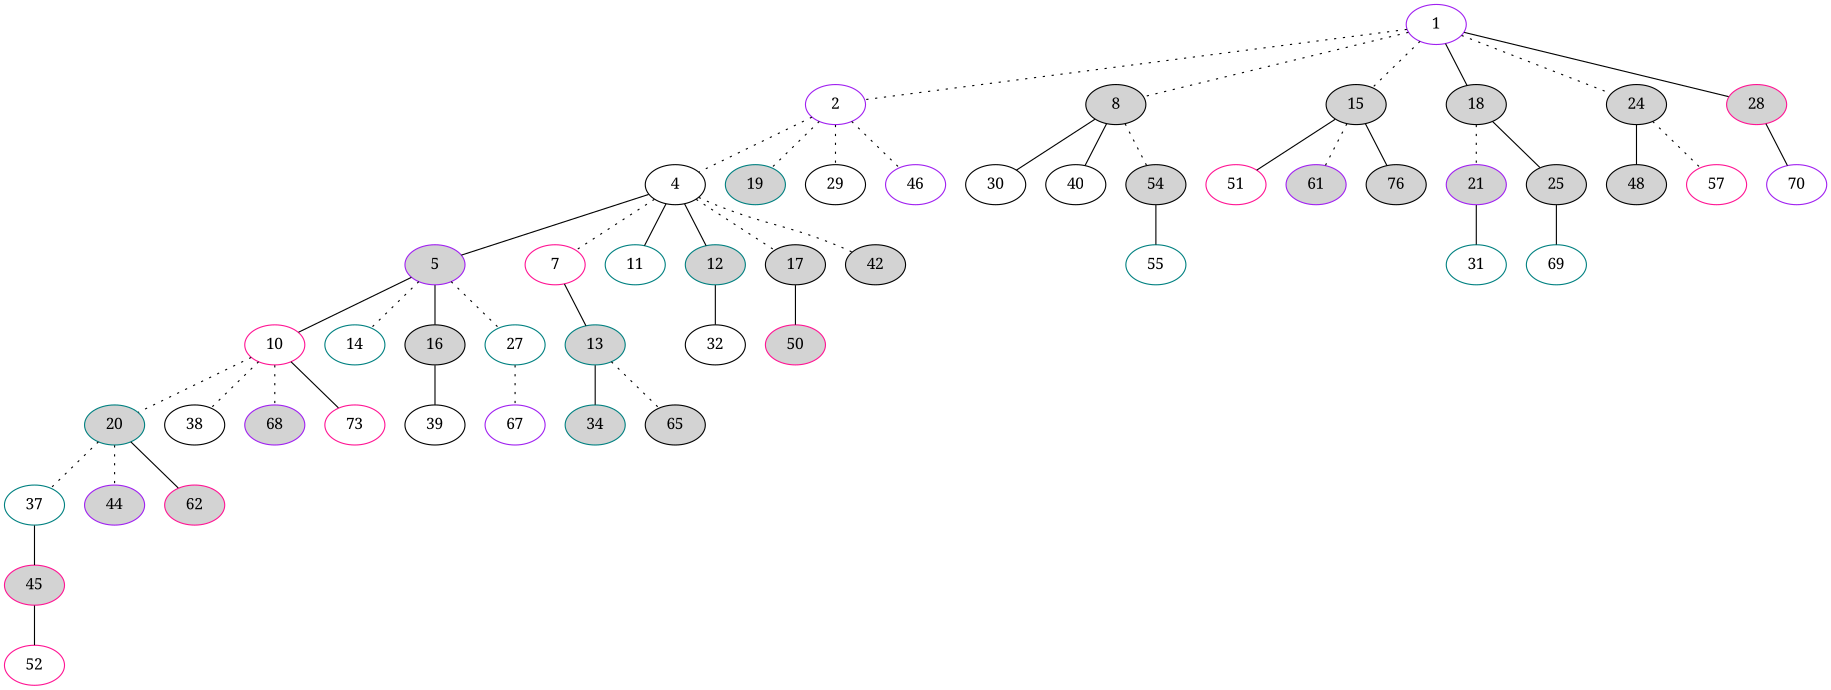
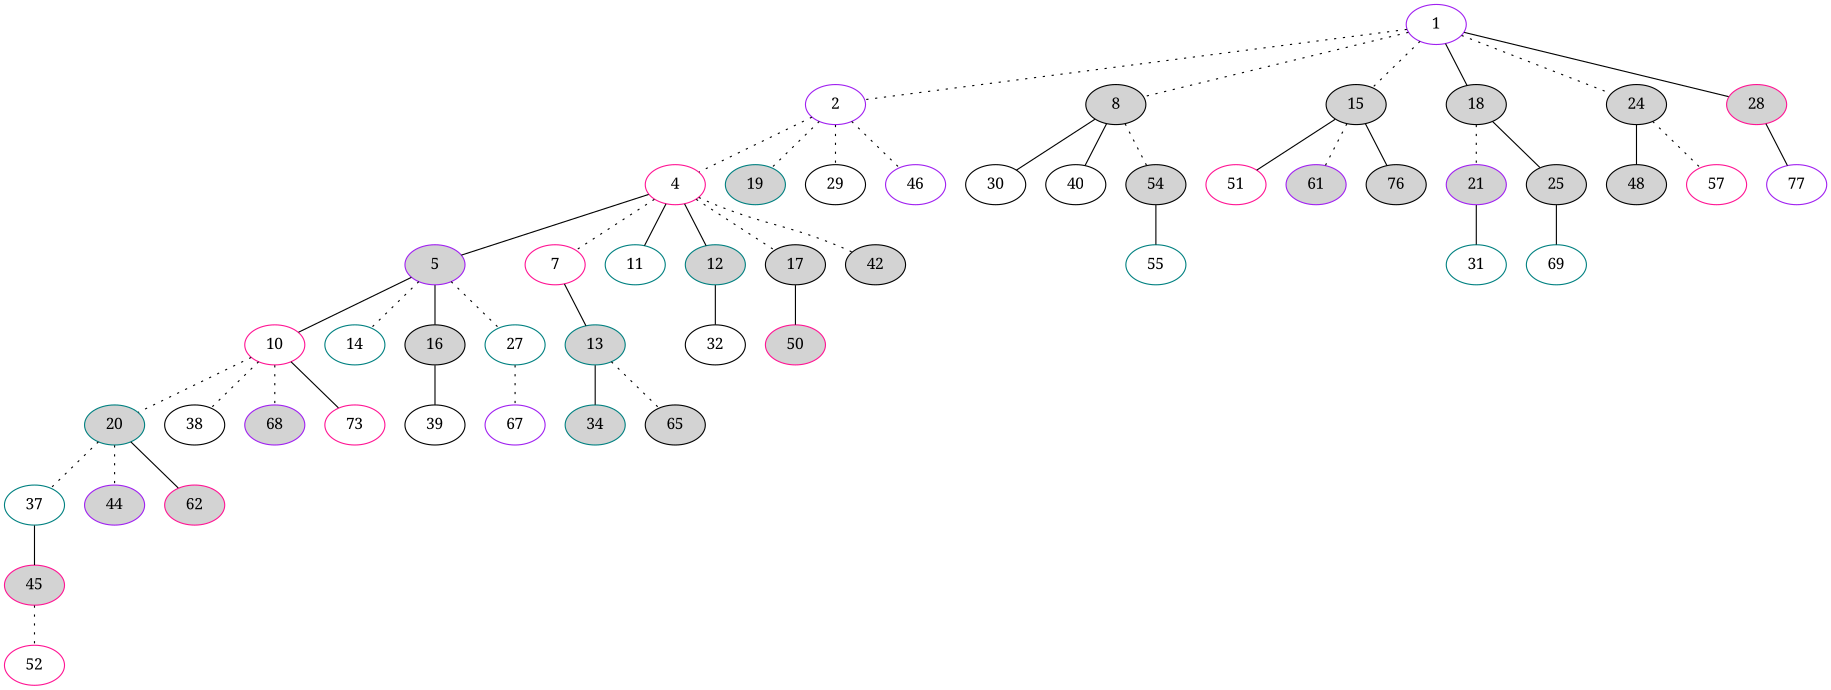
(675, 185) -> (675, 185)
(1797, 185) -> (1797, 185)
(34, 625) -> (34, 625)
